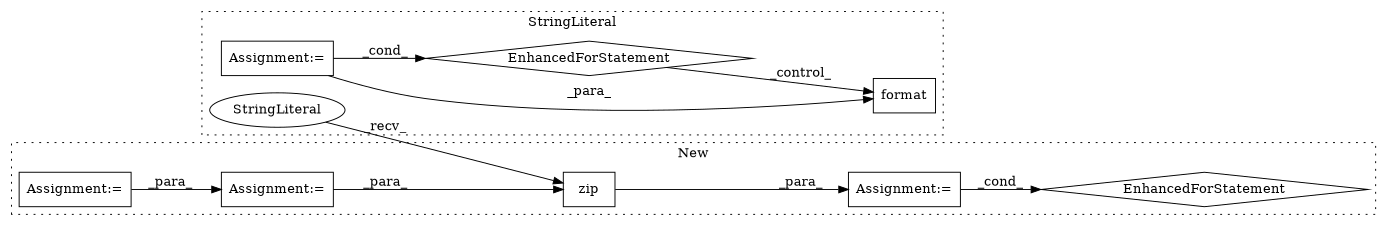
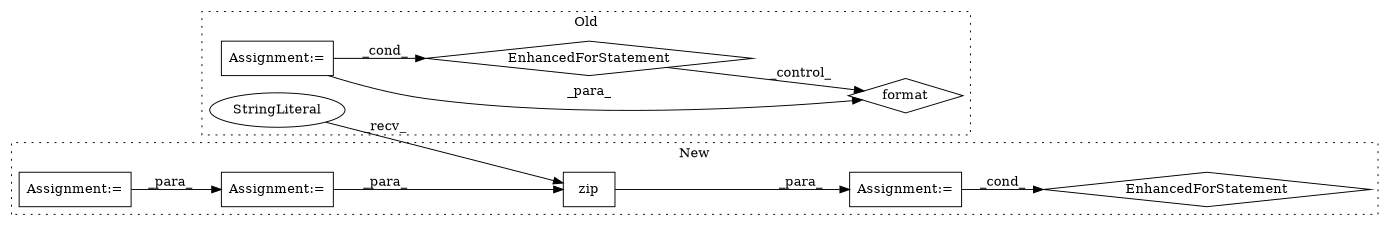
(573, 22) -> (586, 22)
(904, 96) -> (906, 96)
